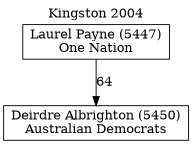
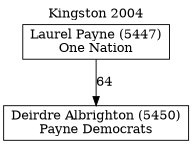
(96, 123) -> (96, 123)
